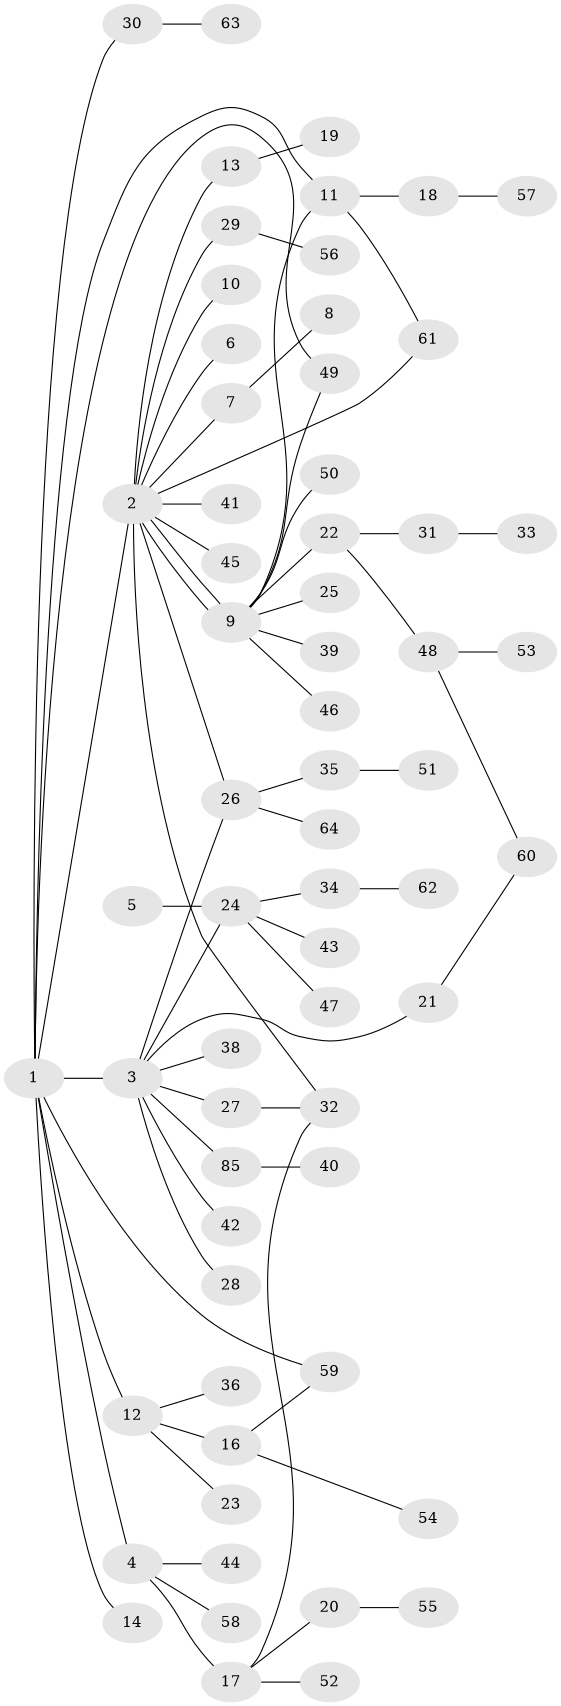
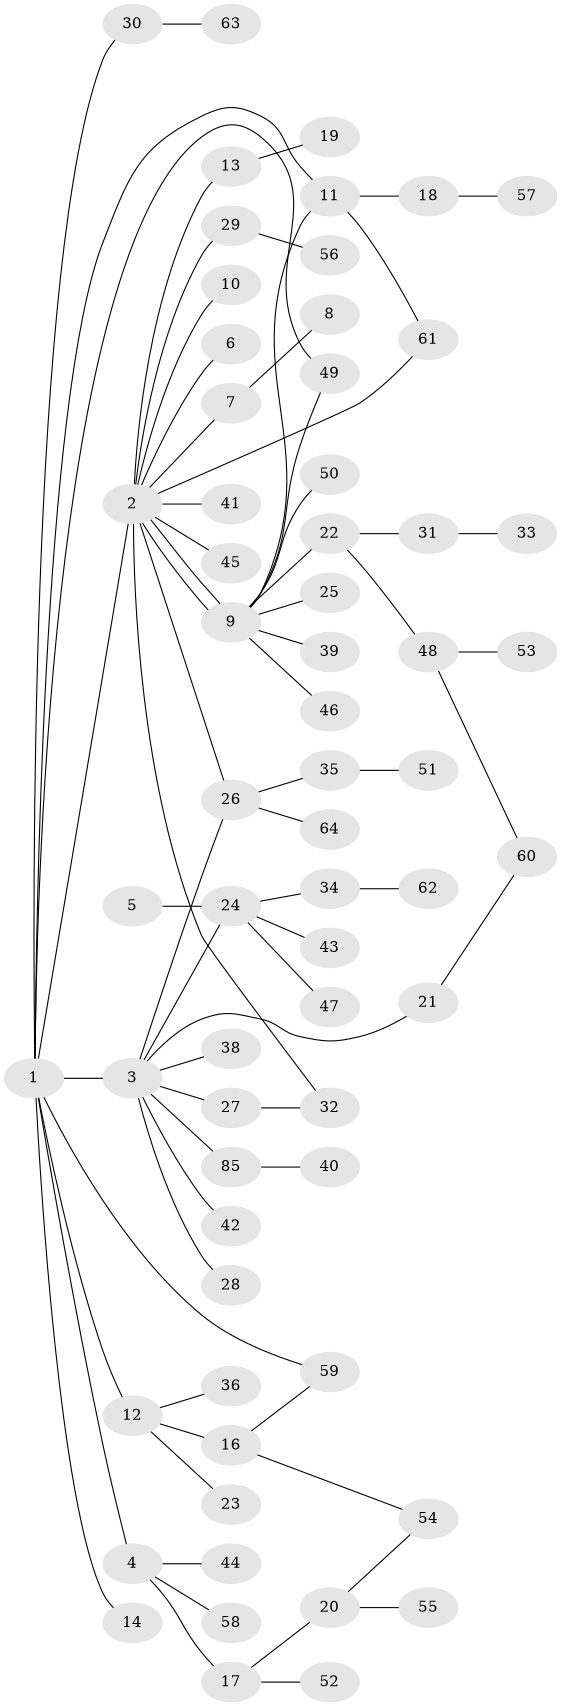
(281, 1395) -> none
none -> (379, 1563)
